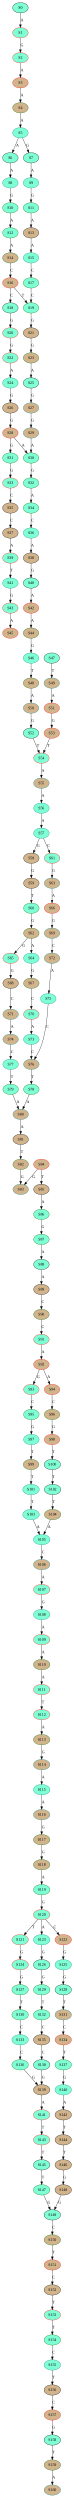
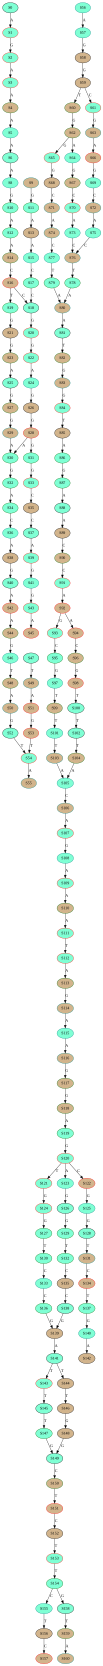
(20, 83) -> (10, 83)
(31, 158) -> none
(31, 183) -> (31, 183)
(31, 294) -> (31, 294)
(31, 408) -> (10, 408)
(10, 533) -> (31, 533)
(12, 571) -> (32, 571)
(41, 794) -> none
(46, 844) -> (87, 94)
(31, 908) -> (72, 108)
(52, 933) -> (93, 183)
(21, 1139) -> (62, 333)
(41, 1164) -> (62, 408)
(32, 1176) -> (62, 394)
(31, 1515) -> (55, 758)
(42, 2115) -> (55, 1358)
(63, 2126) -> (59, 1370)
(52, 2426) -> (60, 1595)
